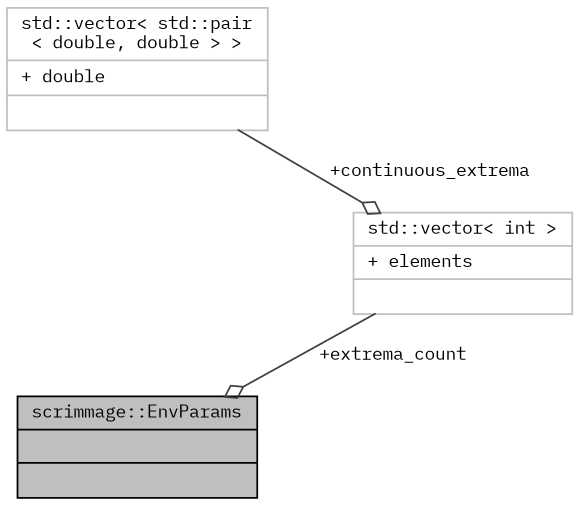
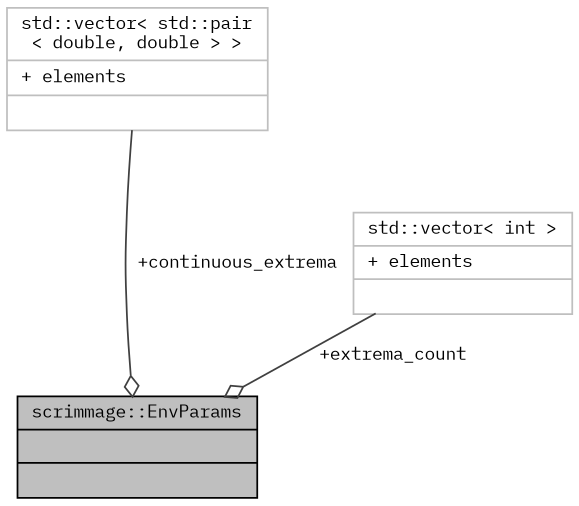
(64, 77) -> (74, 77)
(300, 166) -> (126, 253)
